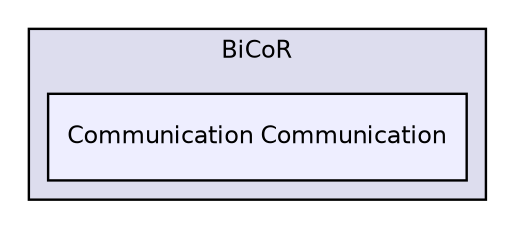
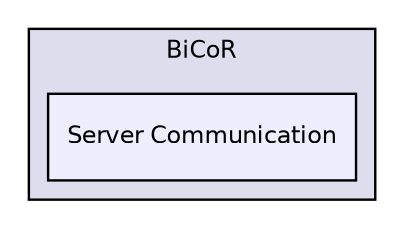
(257, 137) -> (202, 137)
